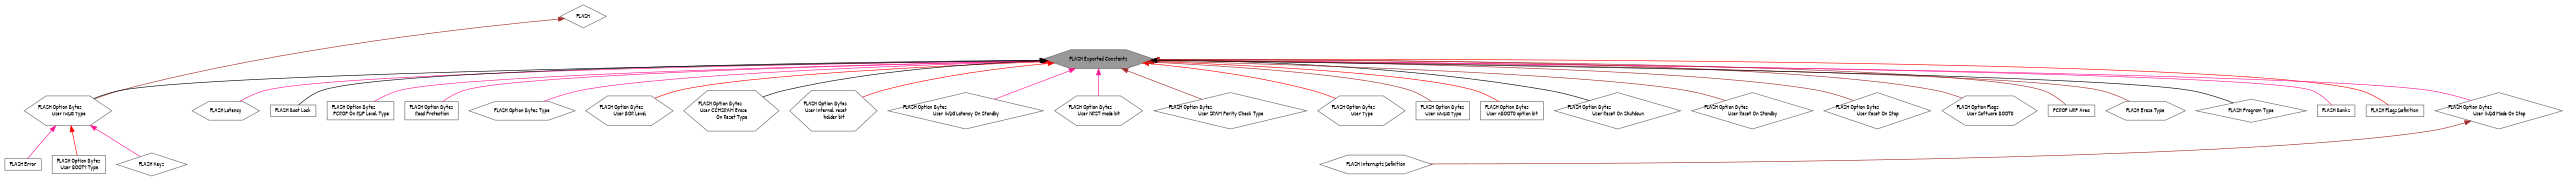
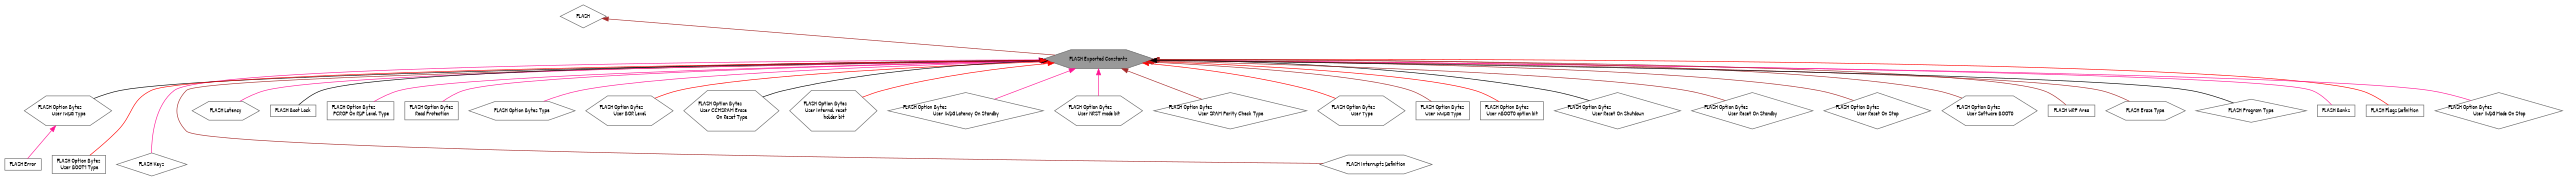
(324, 49) -> (832, 37)
(1990, 111) -> (1990, 111)
(2072, 111) -> (2072, 111)
(118, 143) -> (571, 65)
(75, 144) -> (550, 69)
(1949, 158) -> (304, 142)
